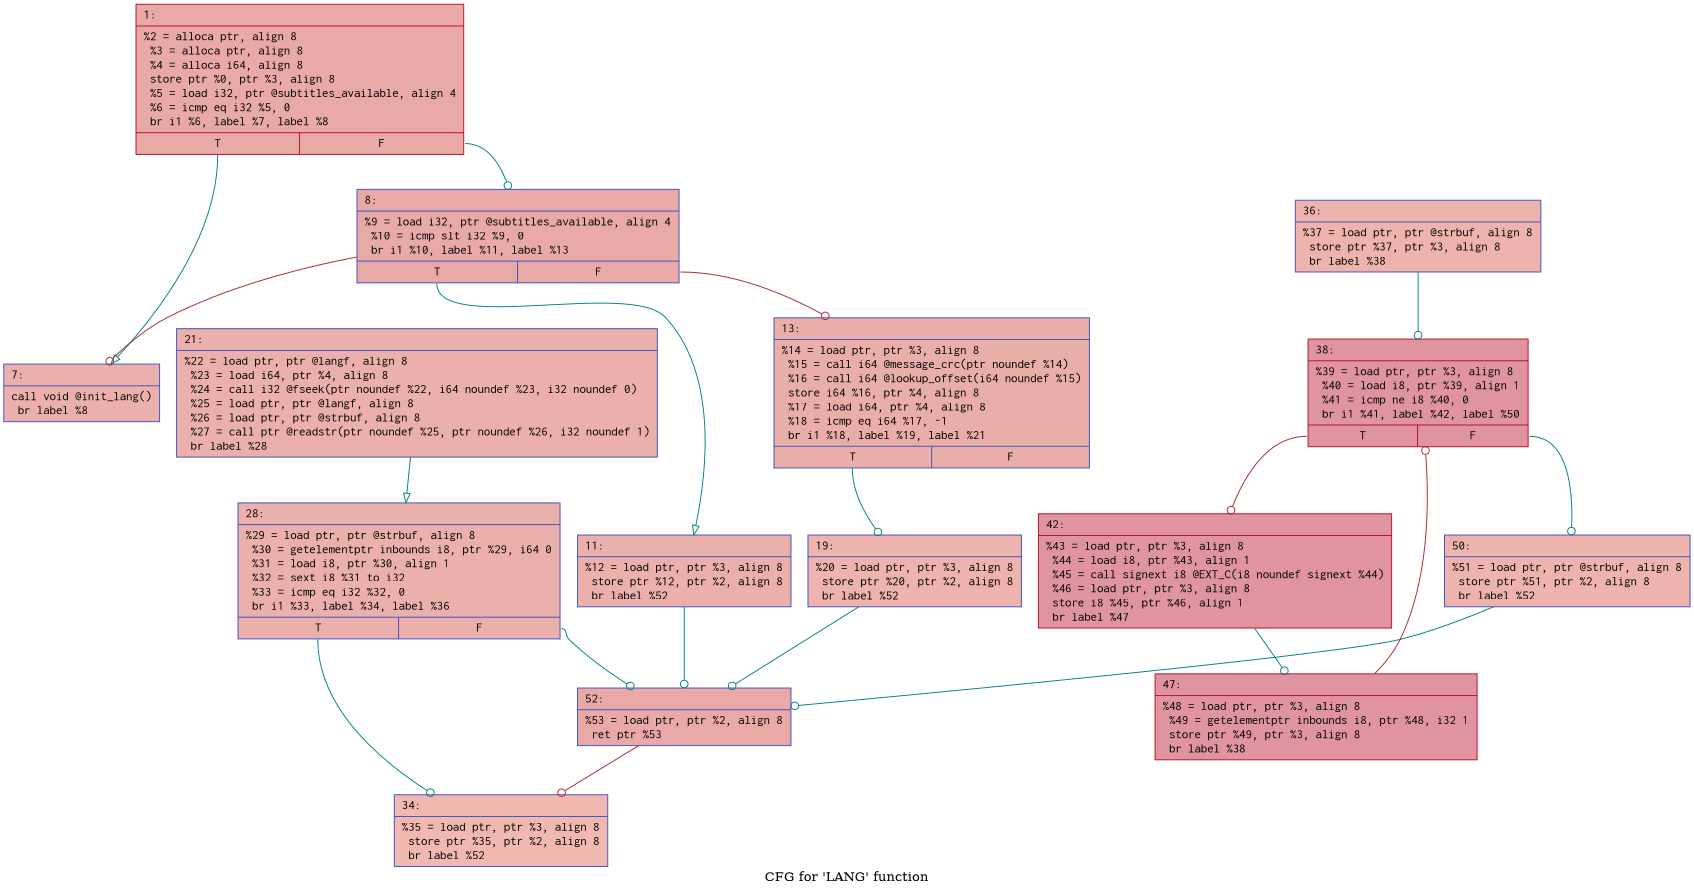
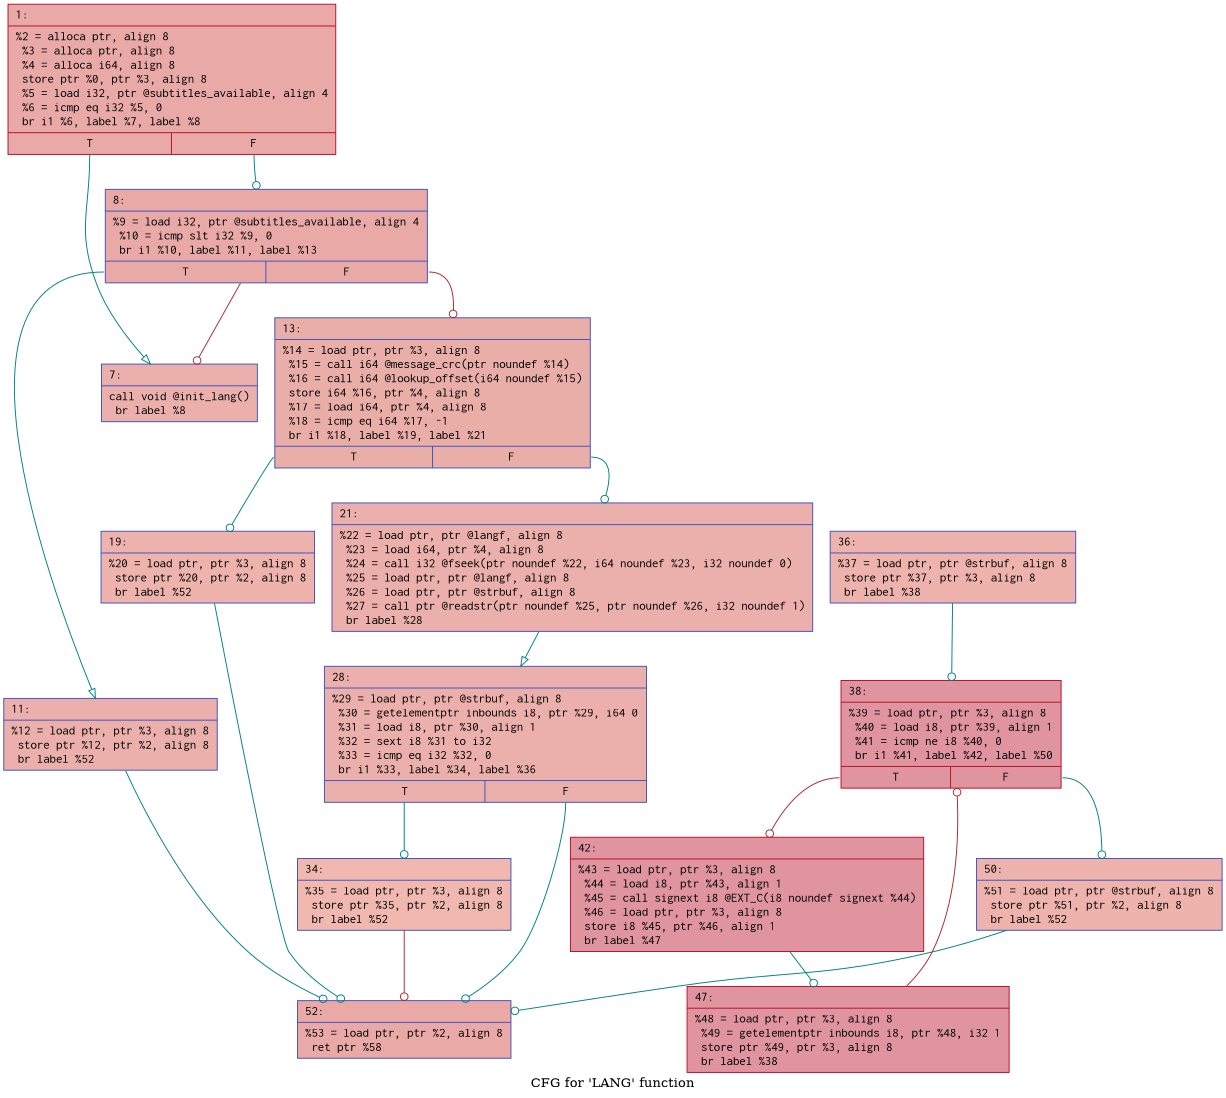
none -> (609, 471)
(624, 734) -> (344, 1047)
(602, 768) -> (404, 962)
